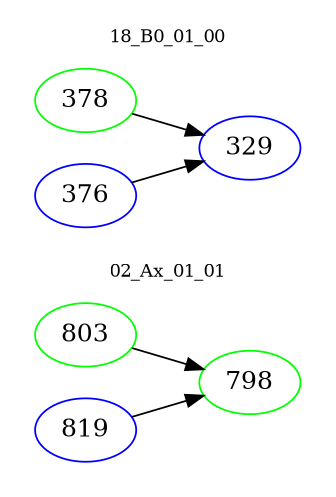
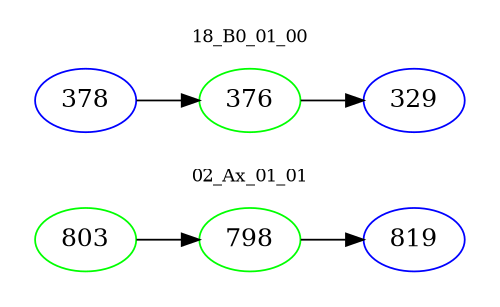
(86, 100) -> (86, 100)
(159, 122) -> (159, 100)
(86, 196) -> (250, 100)
(159, 409) -> (323, 240)
